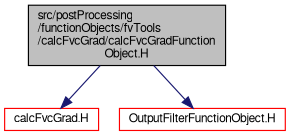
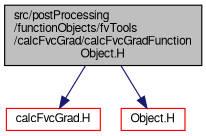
(202, 119) -> (153, 119)
